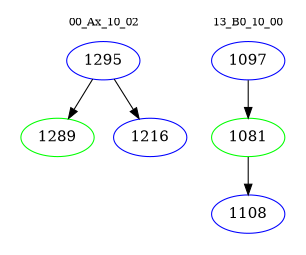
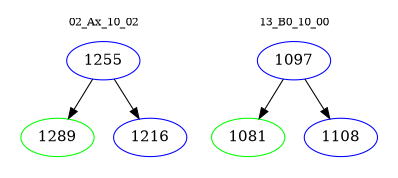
(104, 23) -> (104, 23)
(103, 61) -> (103, 61)
(248, 171) -> (314, 94)
